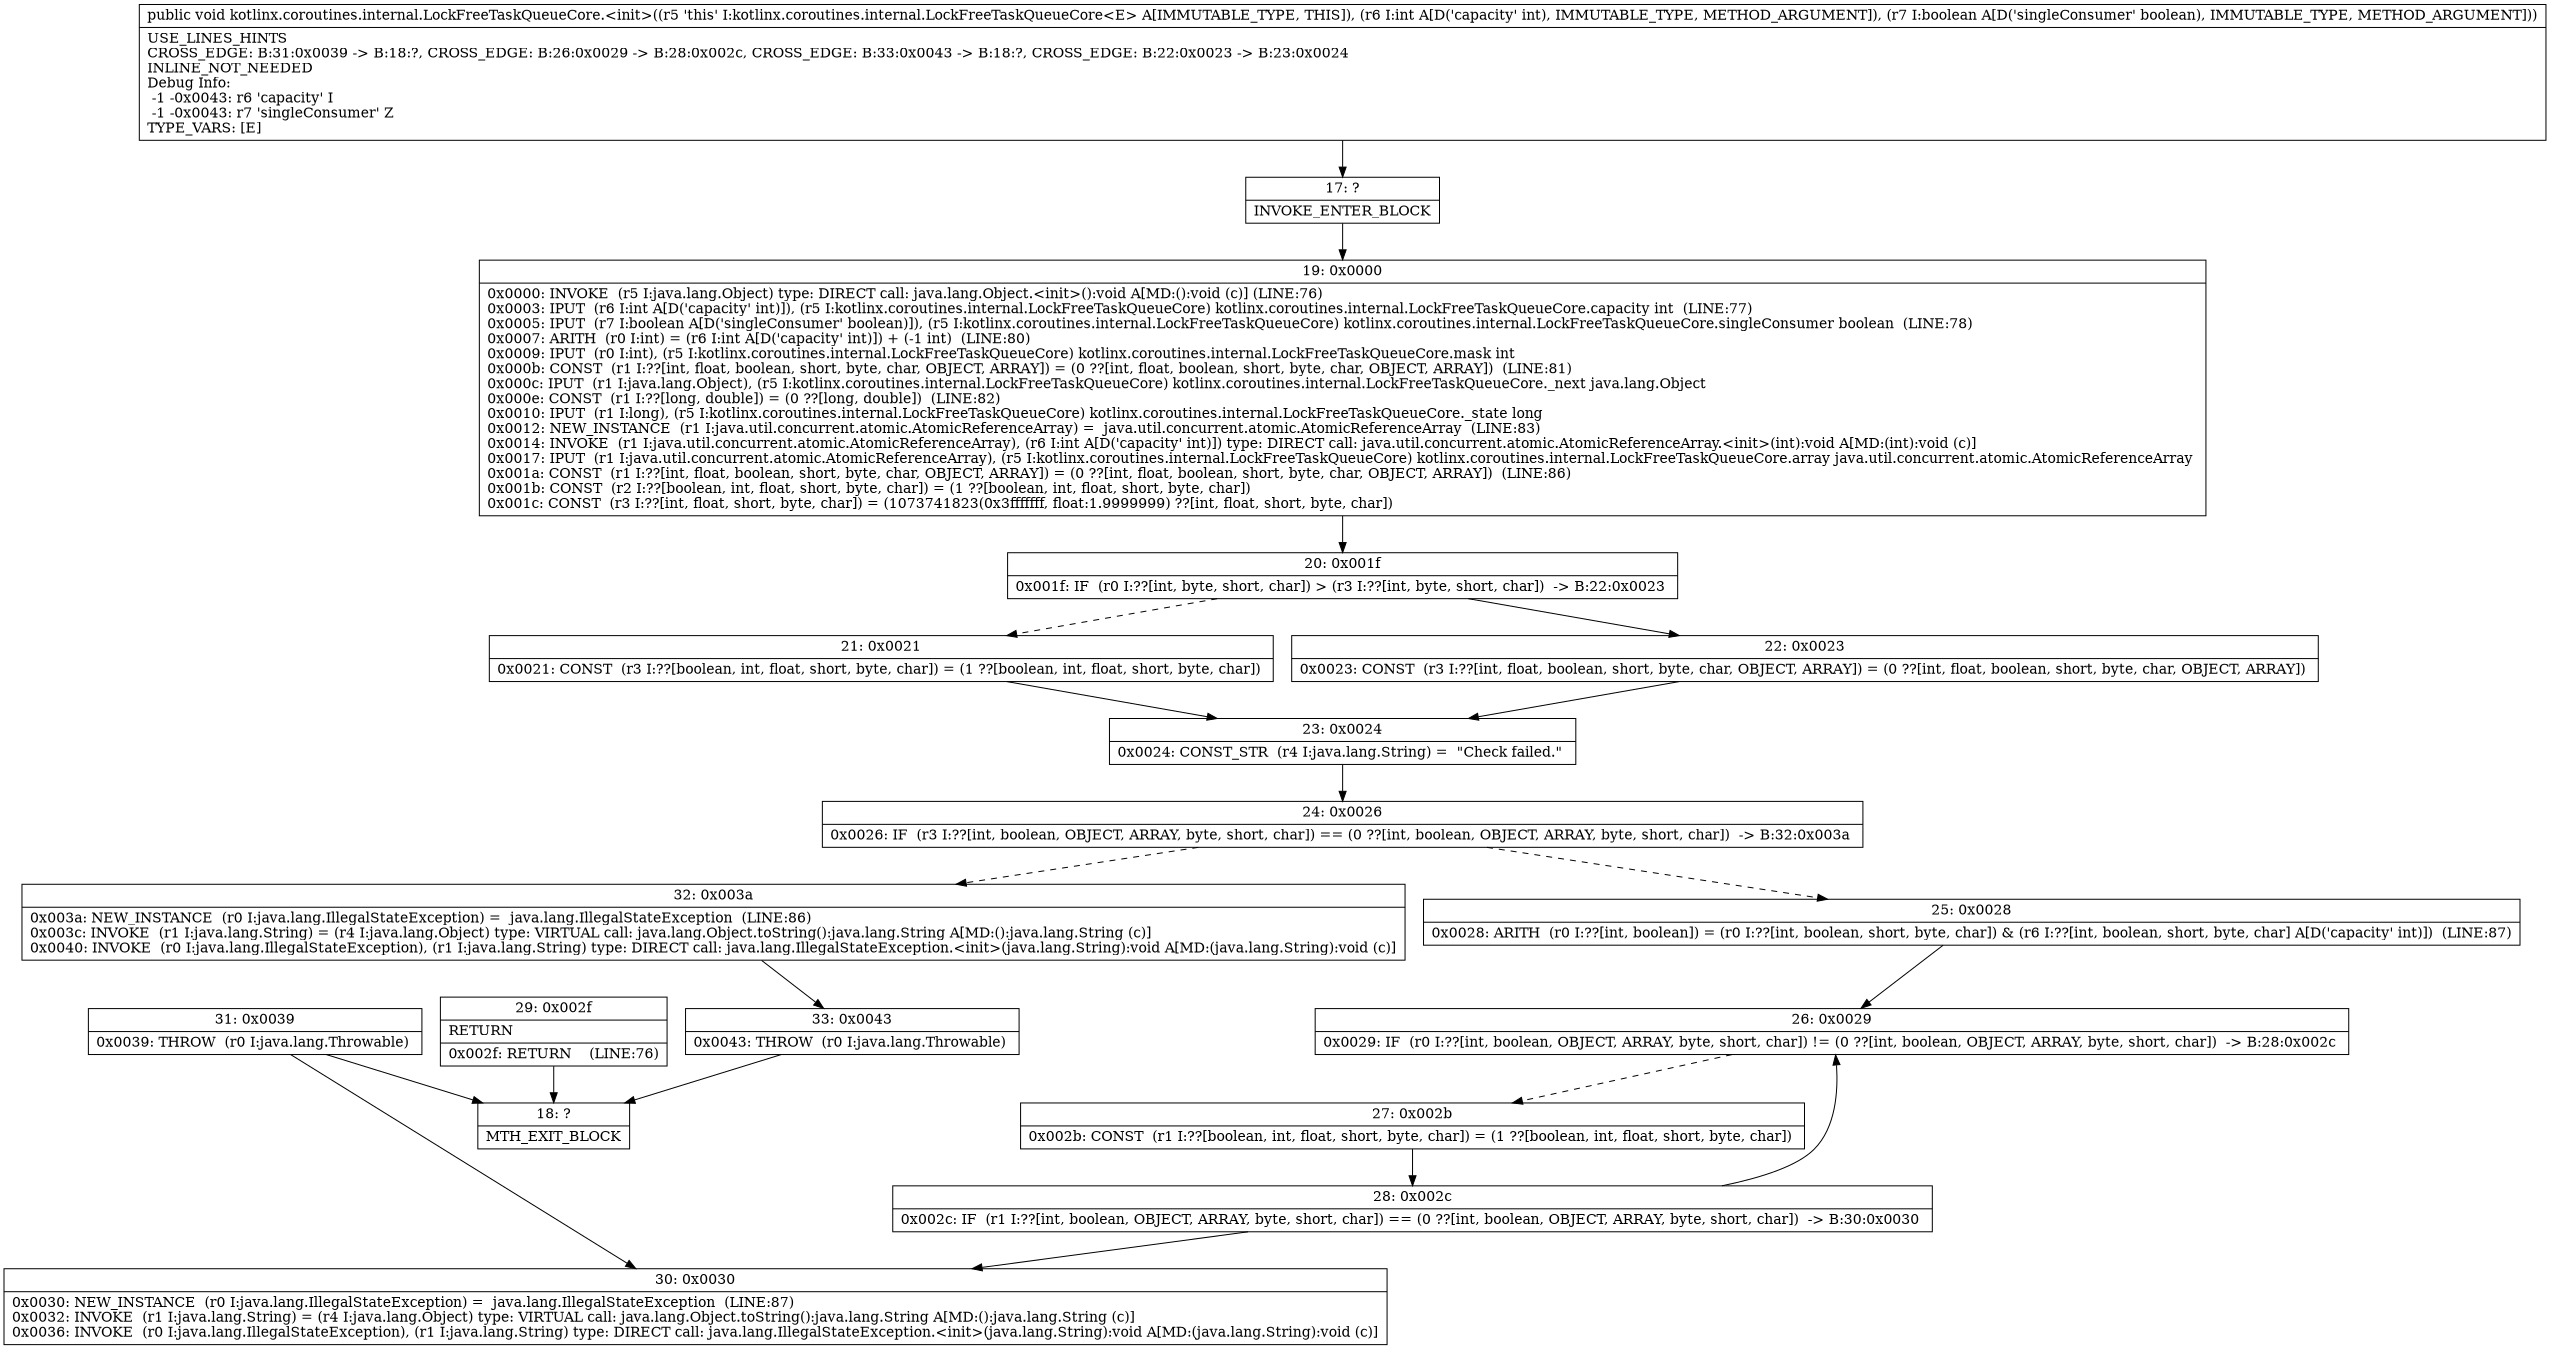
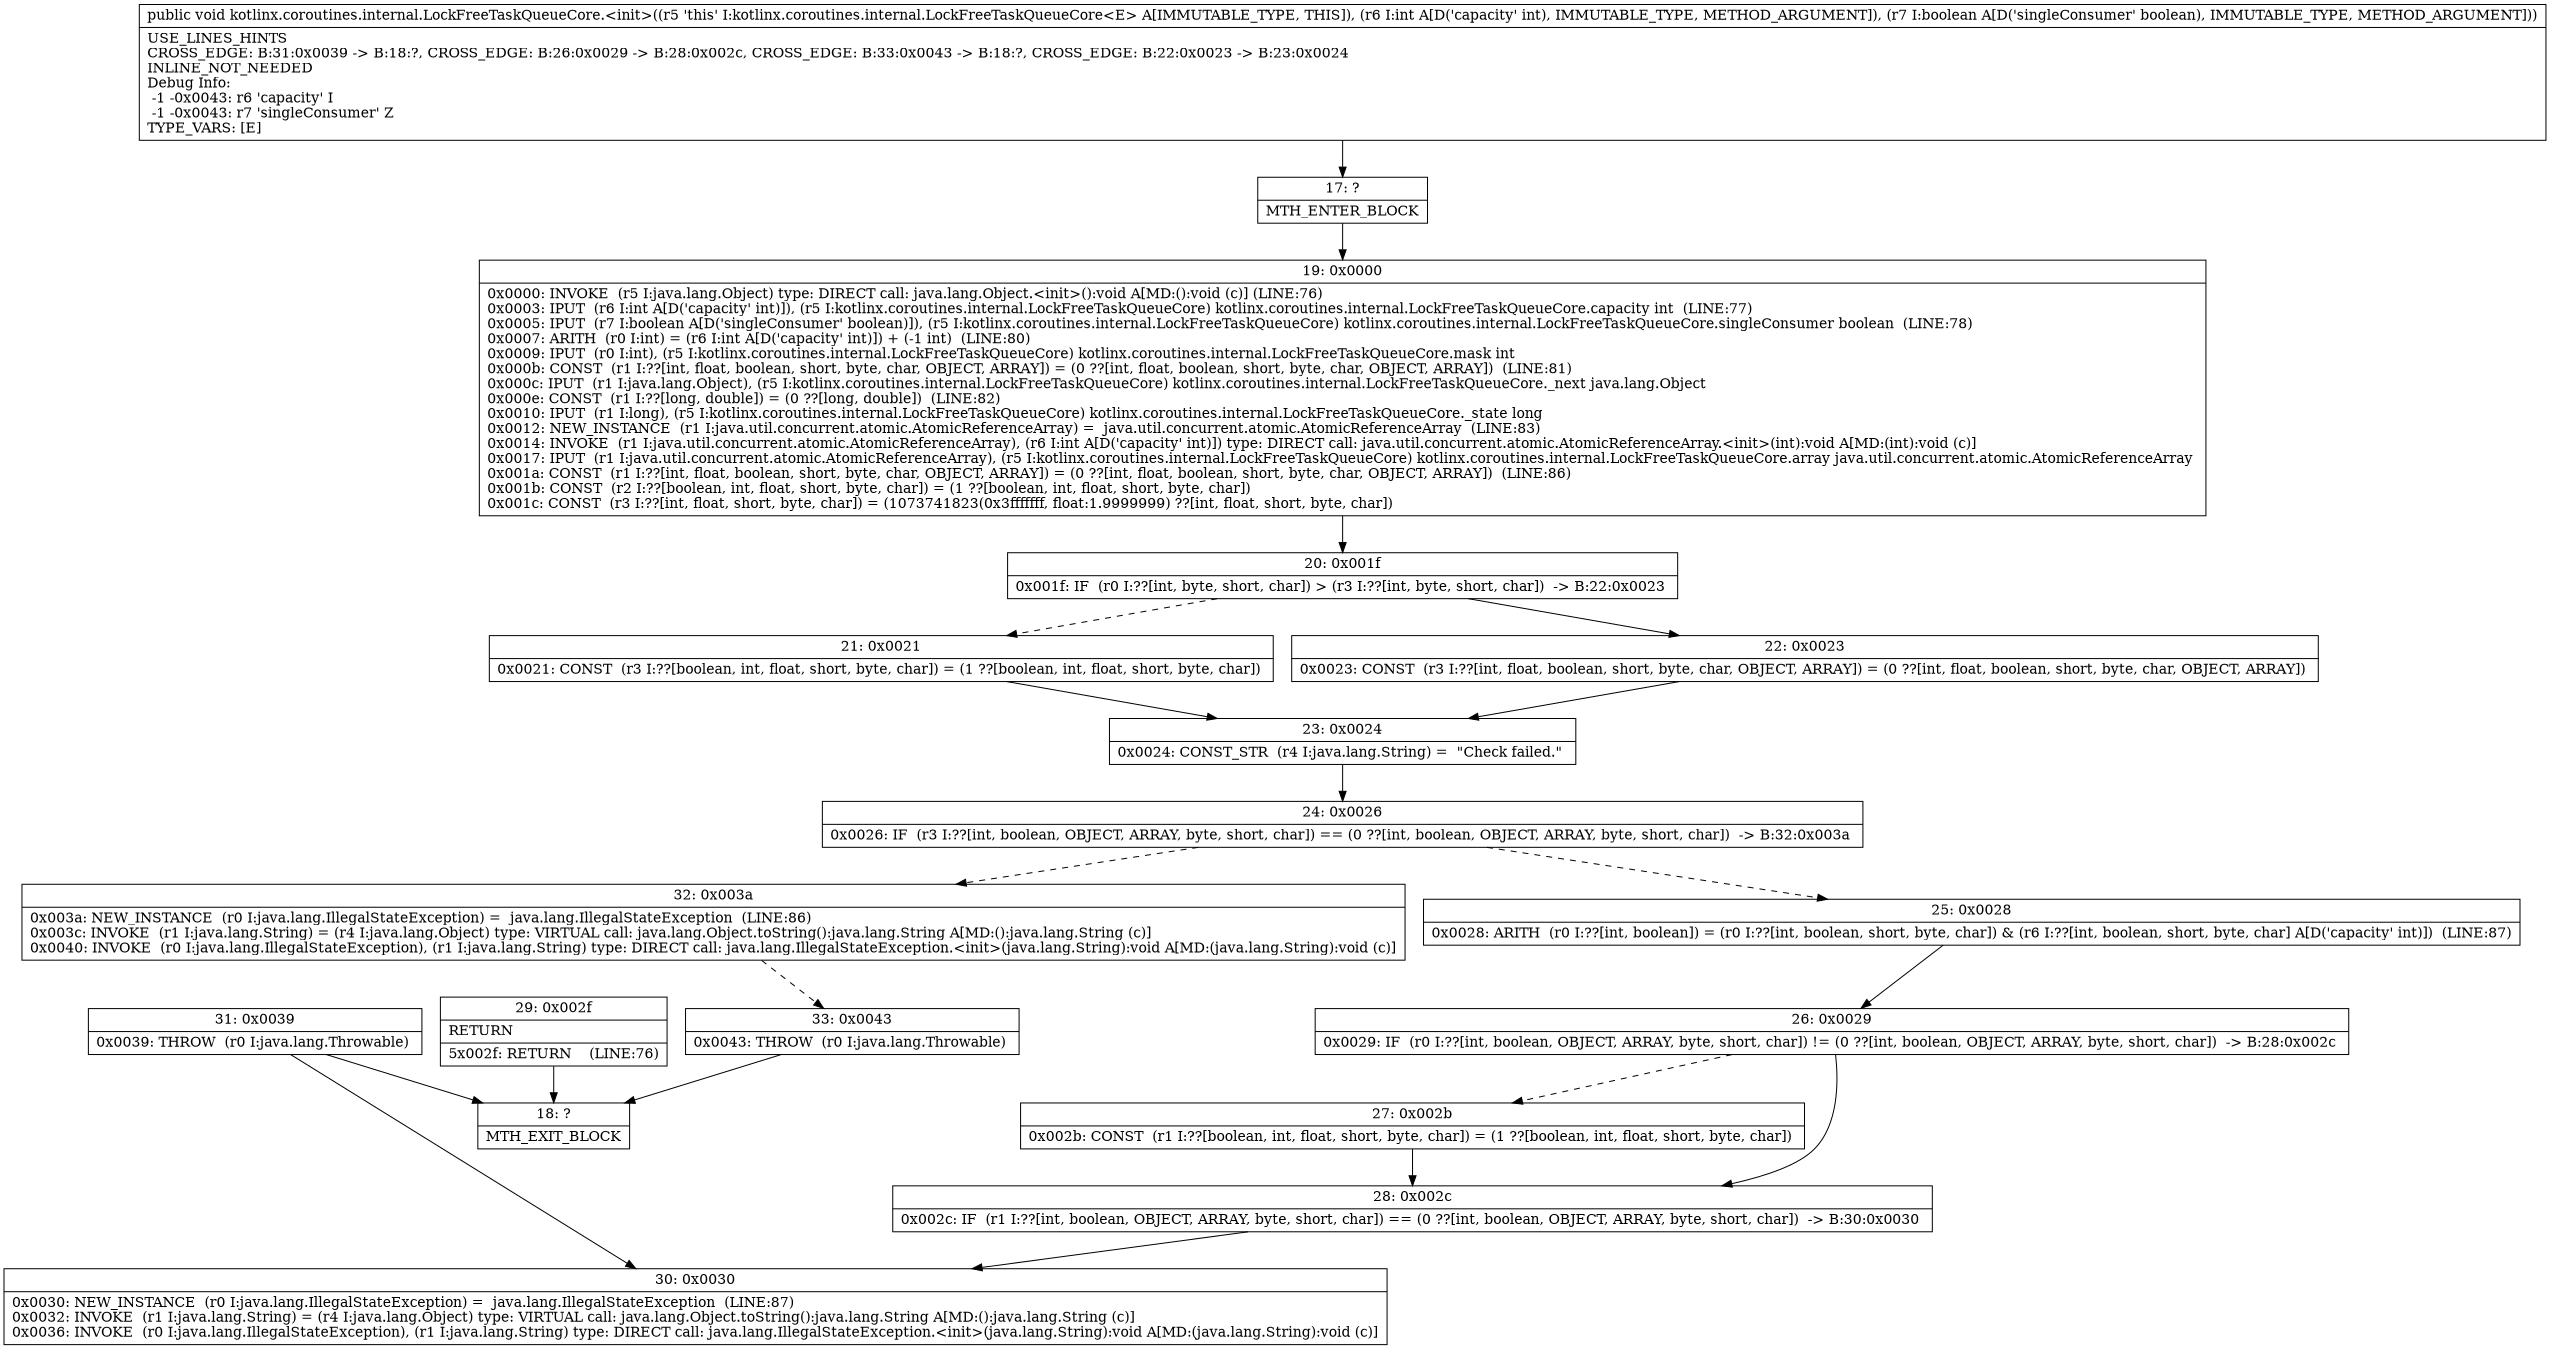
(1343, 211) -> (1343, 211)
(789, 981) -> (789, 981)
(554, 1054) -> (554, 1054)
(1810, 1153) -> (1817, 1145)
